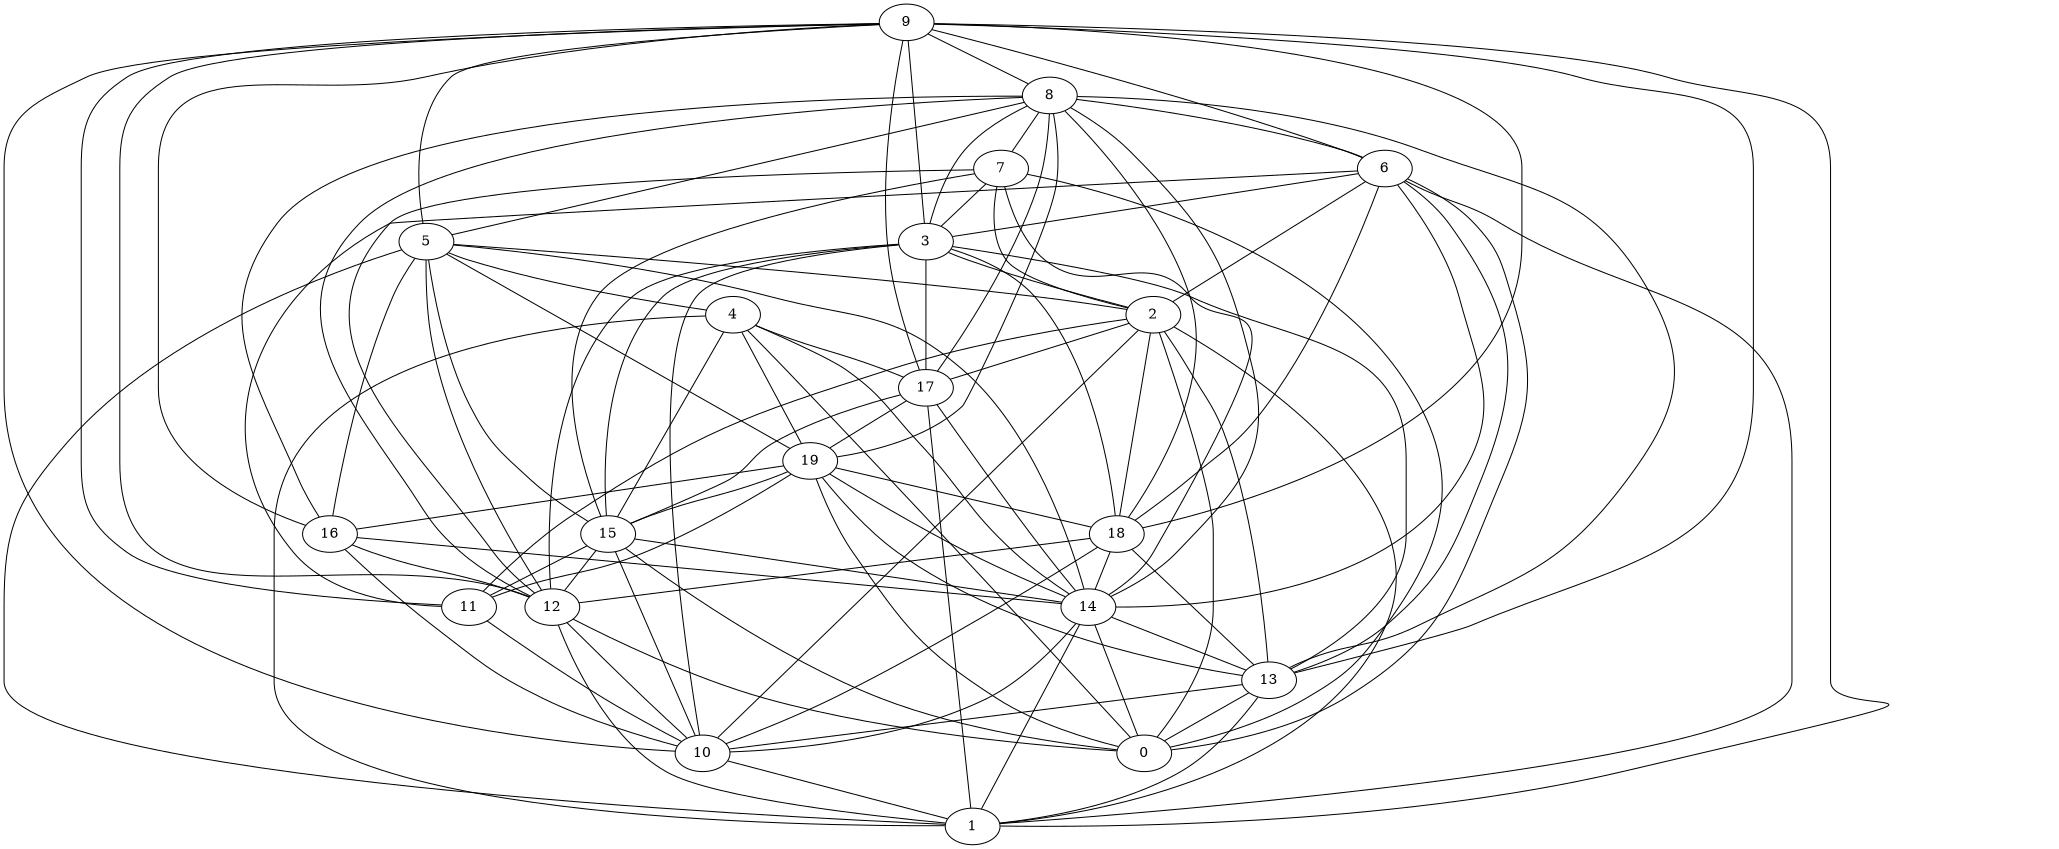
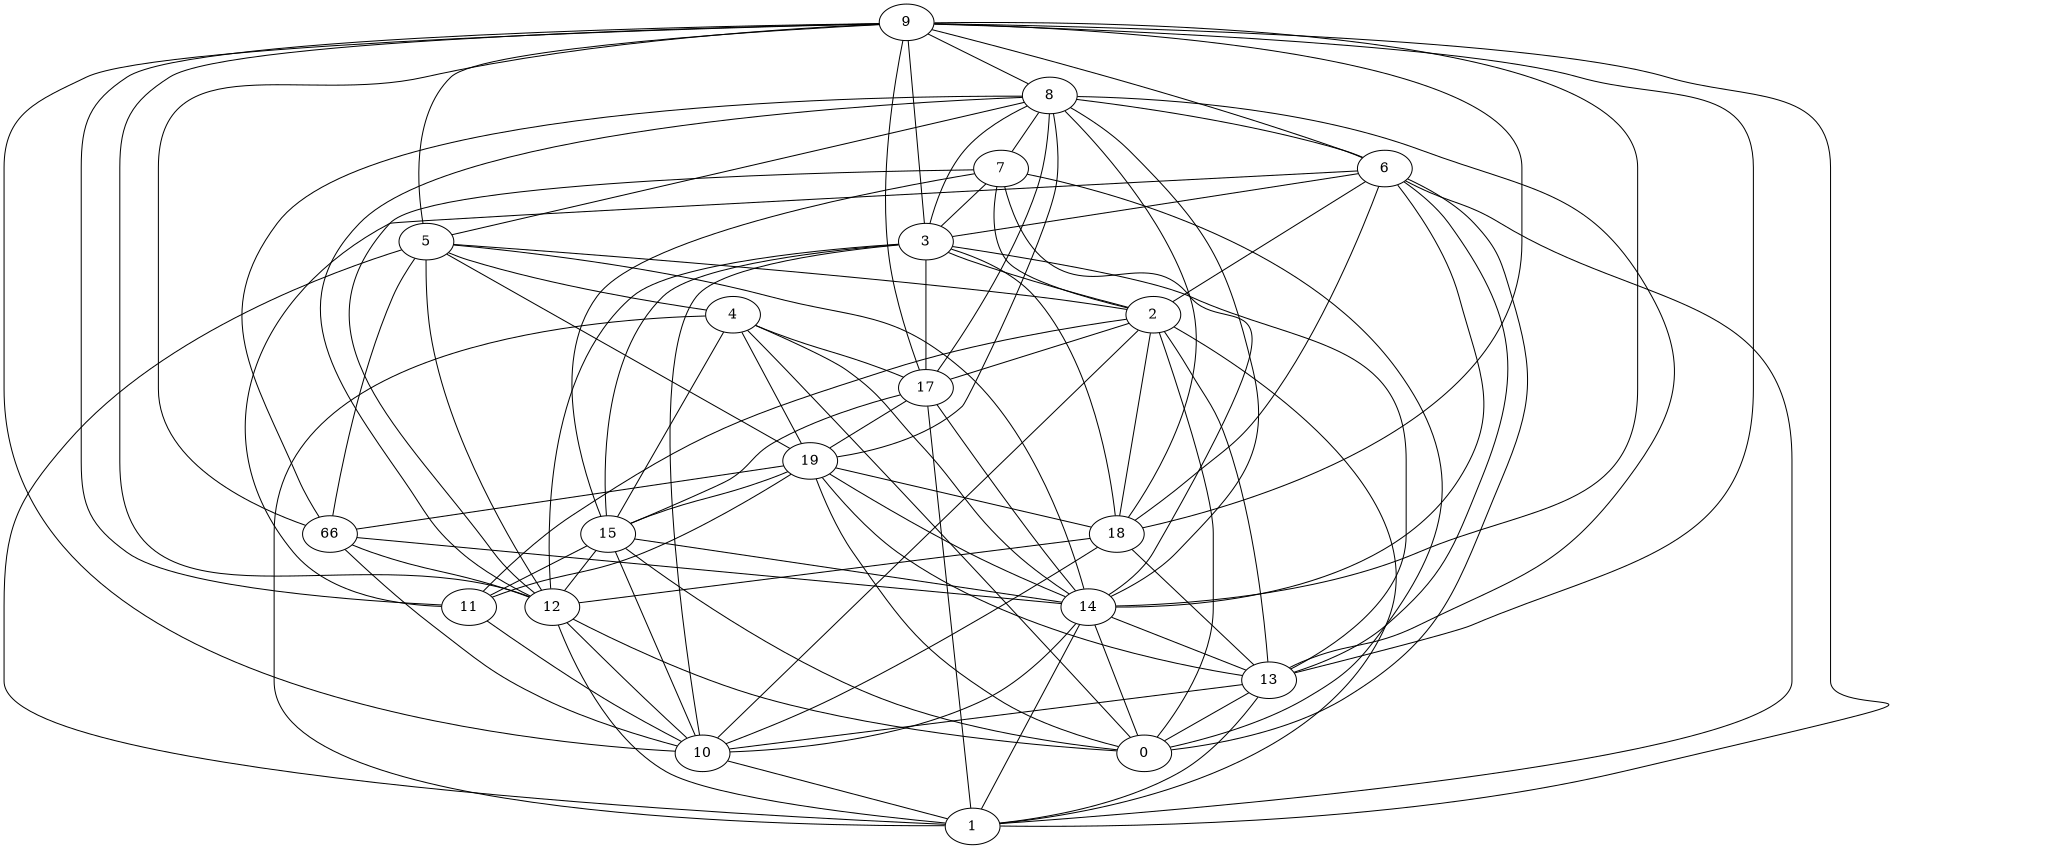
(474, 413) -> none
(330, 534) -> (330, 534)
(1103, 571) -> (1638, 208)
